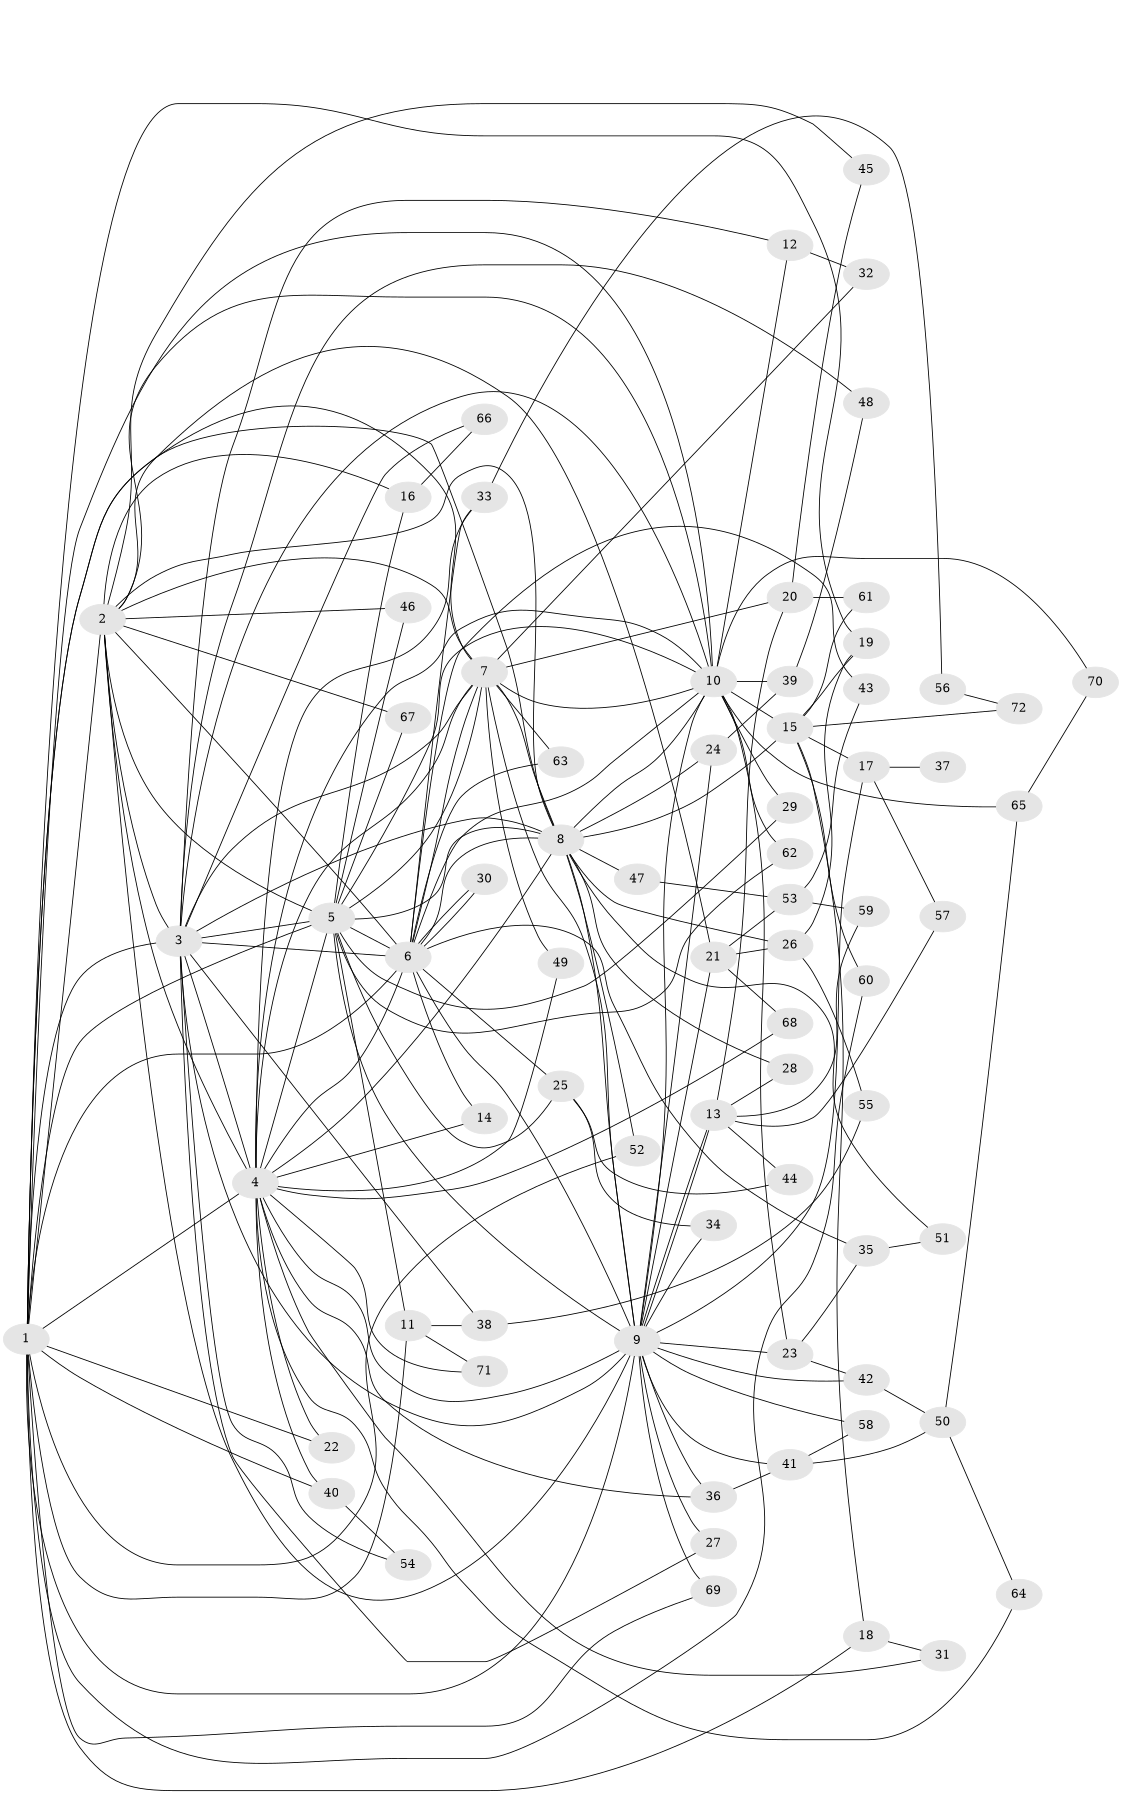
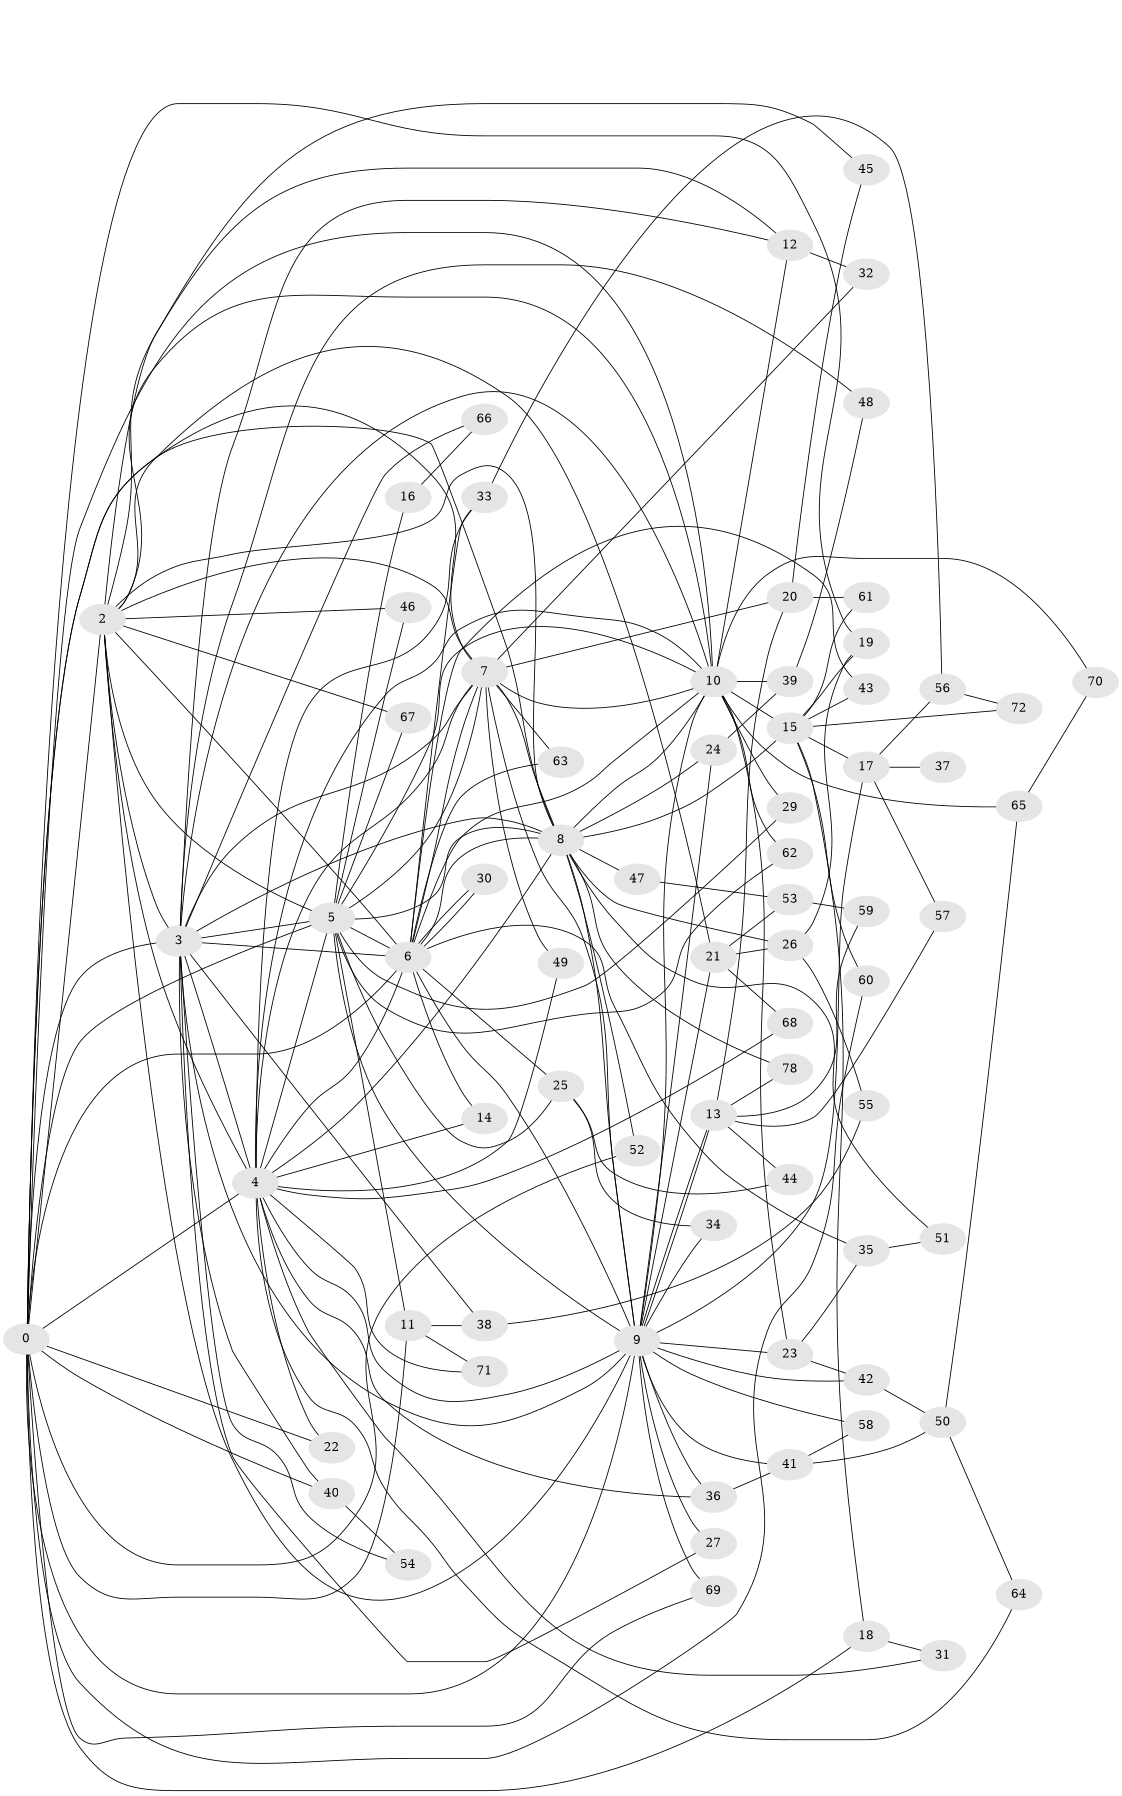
(203, 460) -> (304, 184)
none -> (905, 728)
(836, 778) -> (823, 711)
(790, 1069) -> (790, 1069)
(26, 1339) -> (26, 1339)
(269, 1344) -> (213, 1288)
